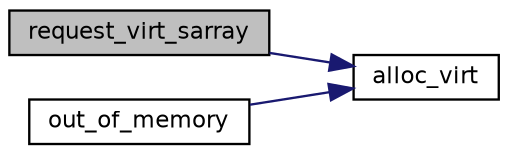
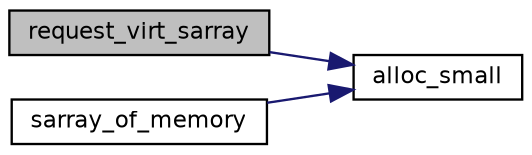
(426, 77) -> (438, 77)
(139, 122) -> (139, 122)
